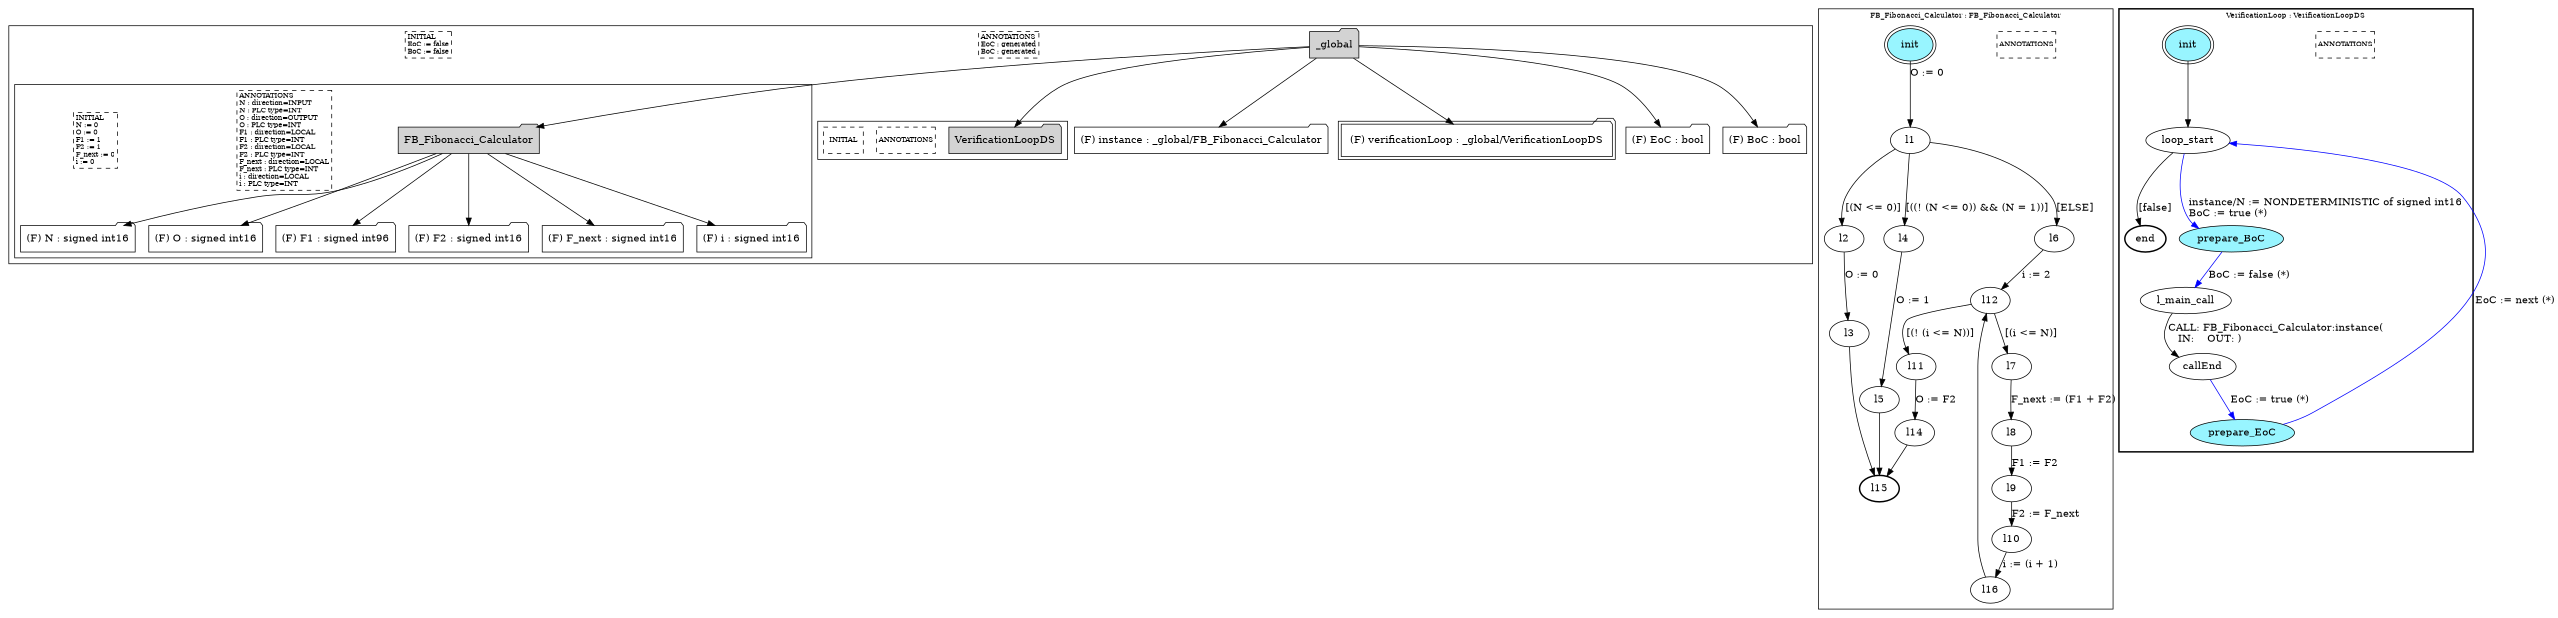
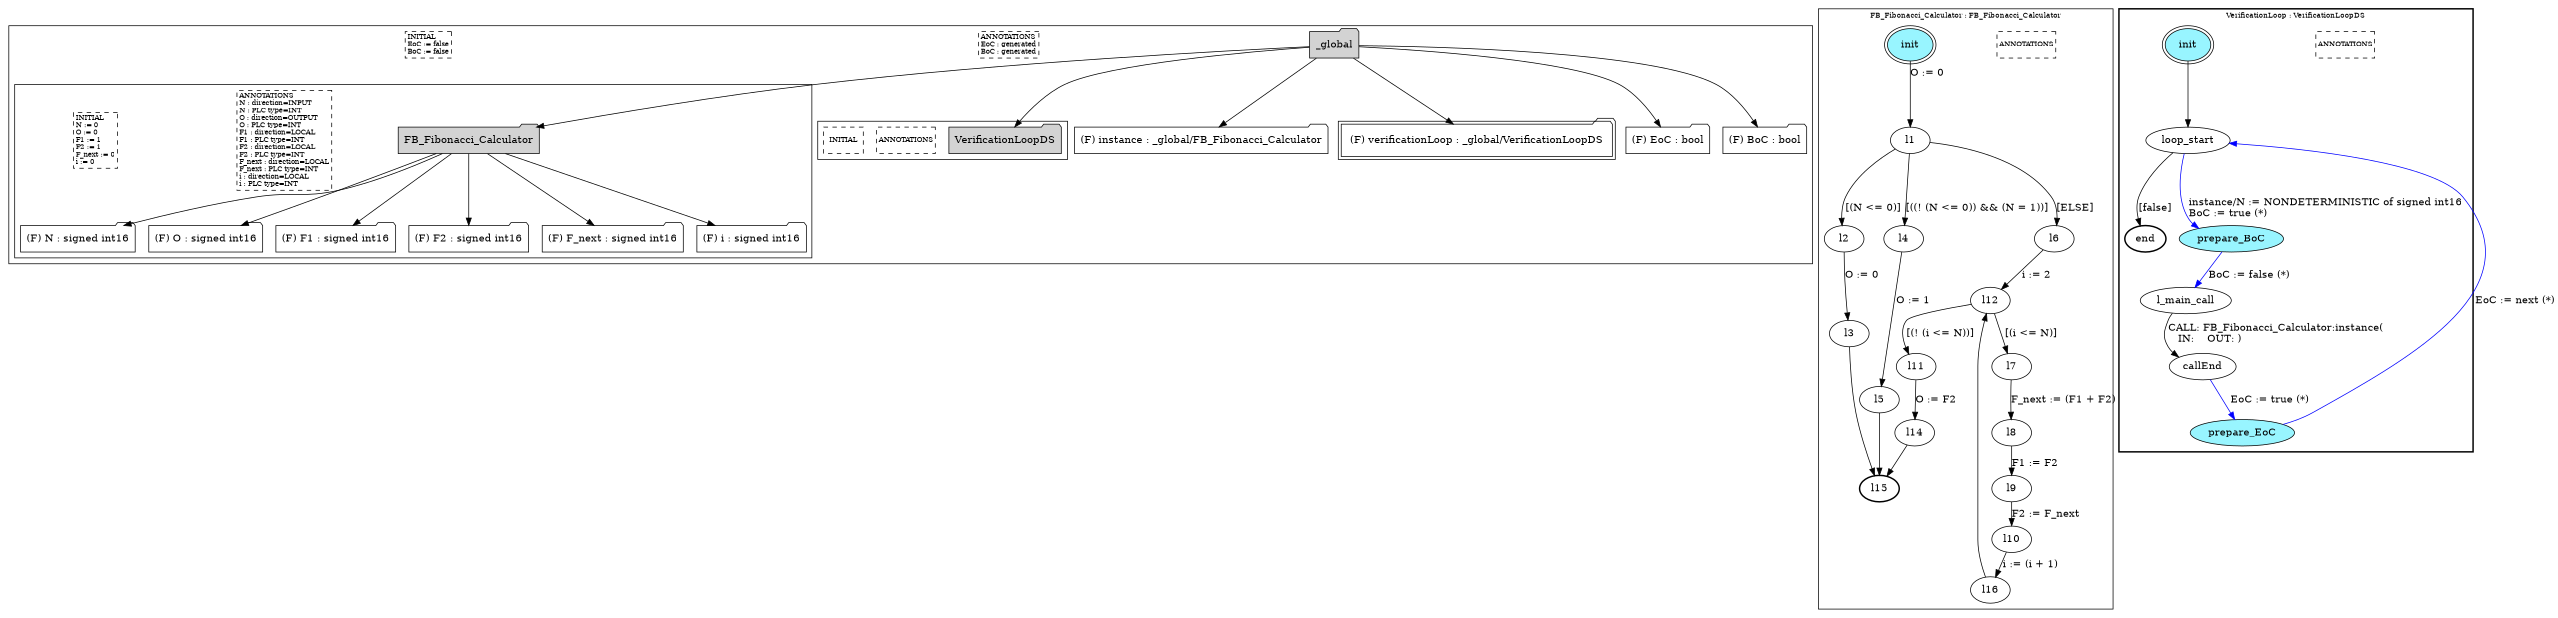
(336, 239) -> (336, 239)
